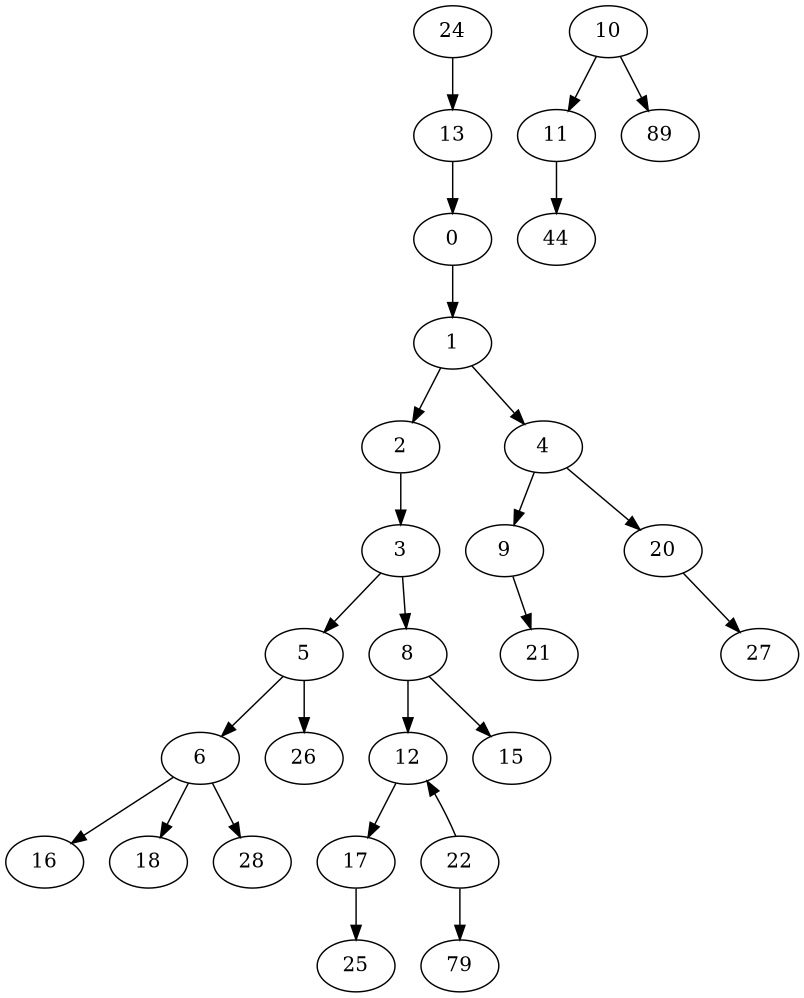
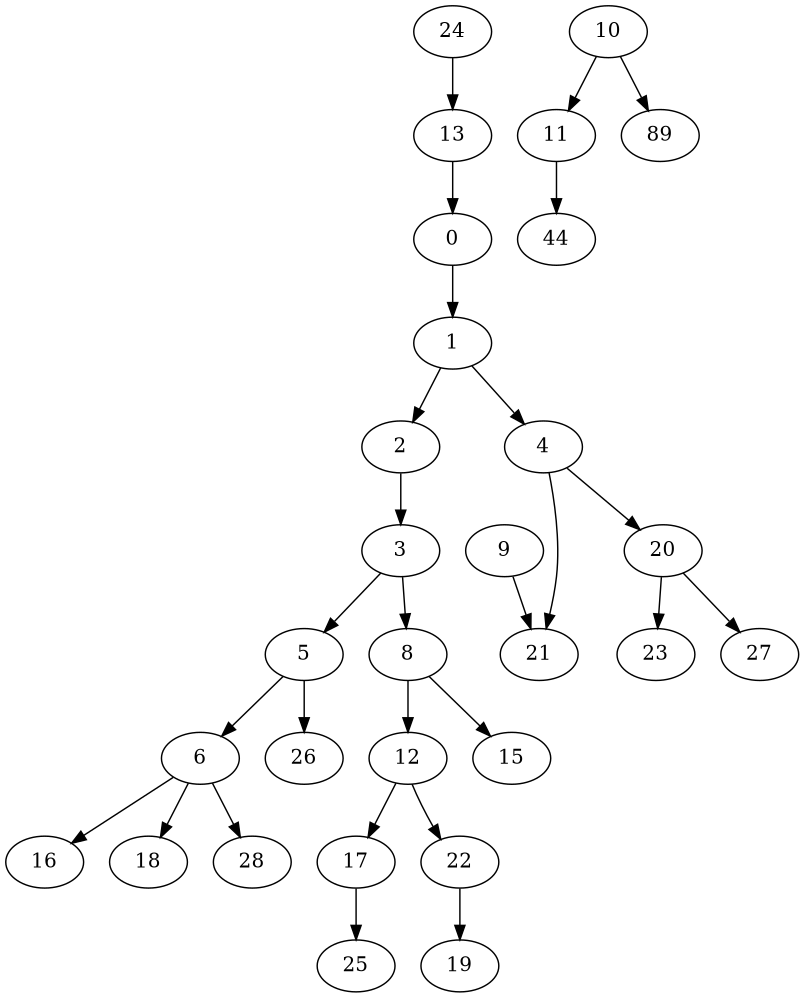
(527, 492) -> (558, 544)
none -> (656, 655)
(446, 815) -> (422, 806)
(460, 966) -> (460, 966)
